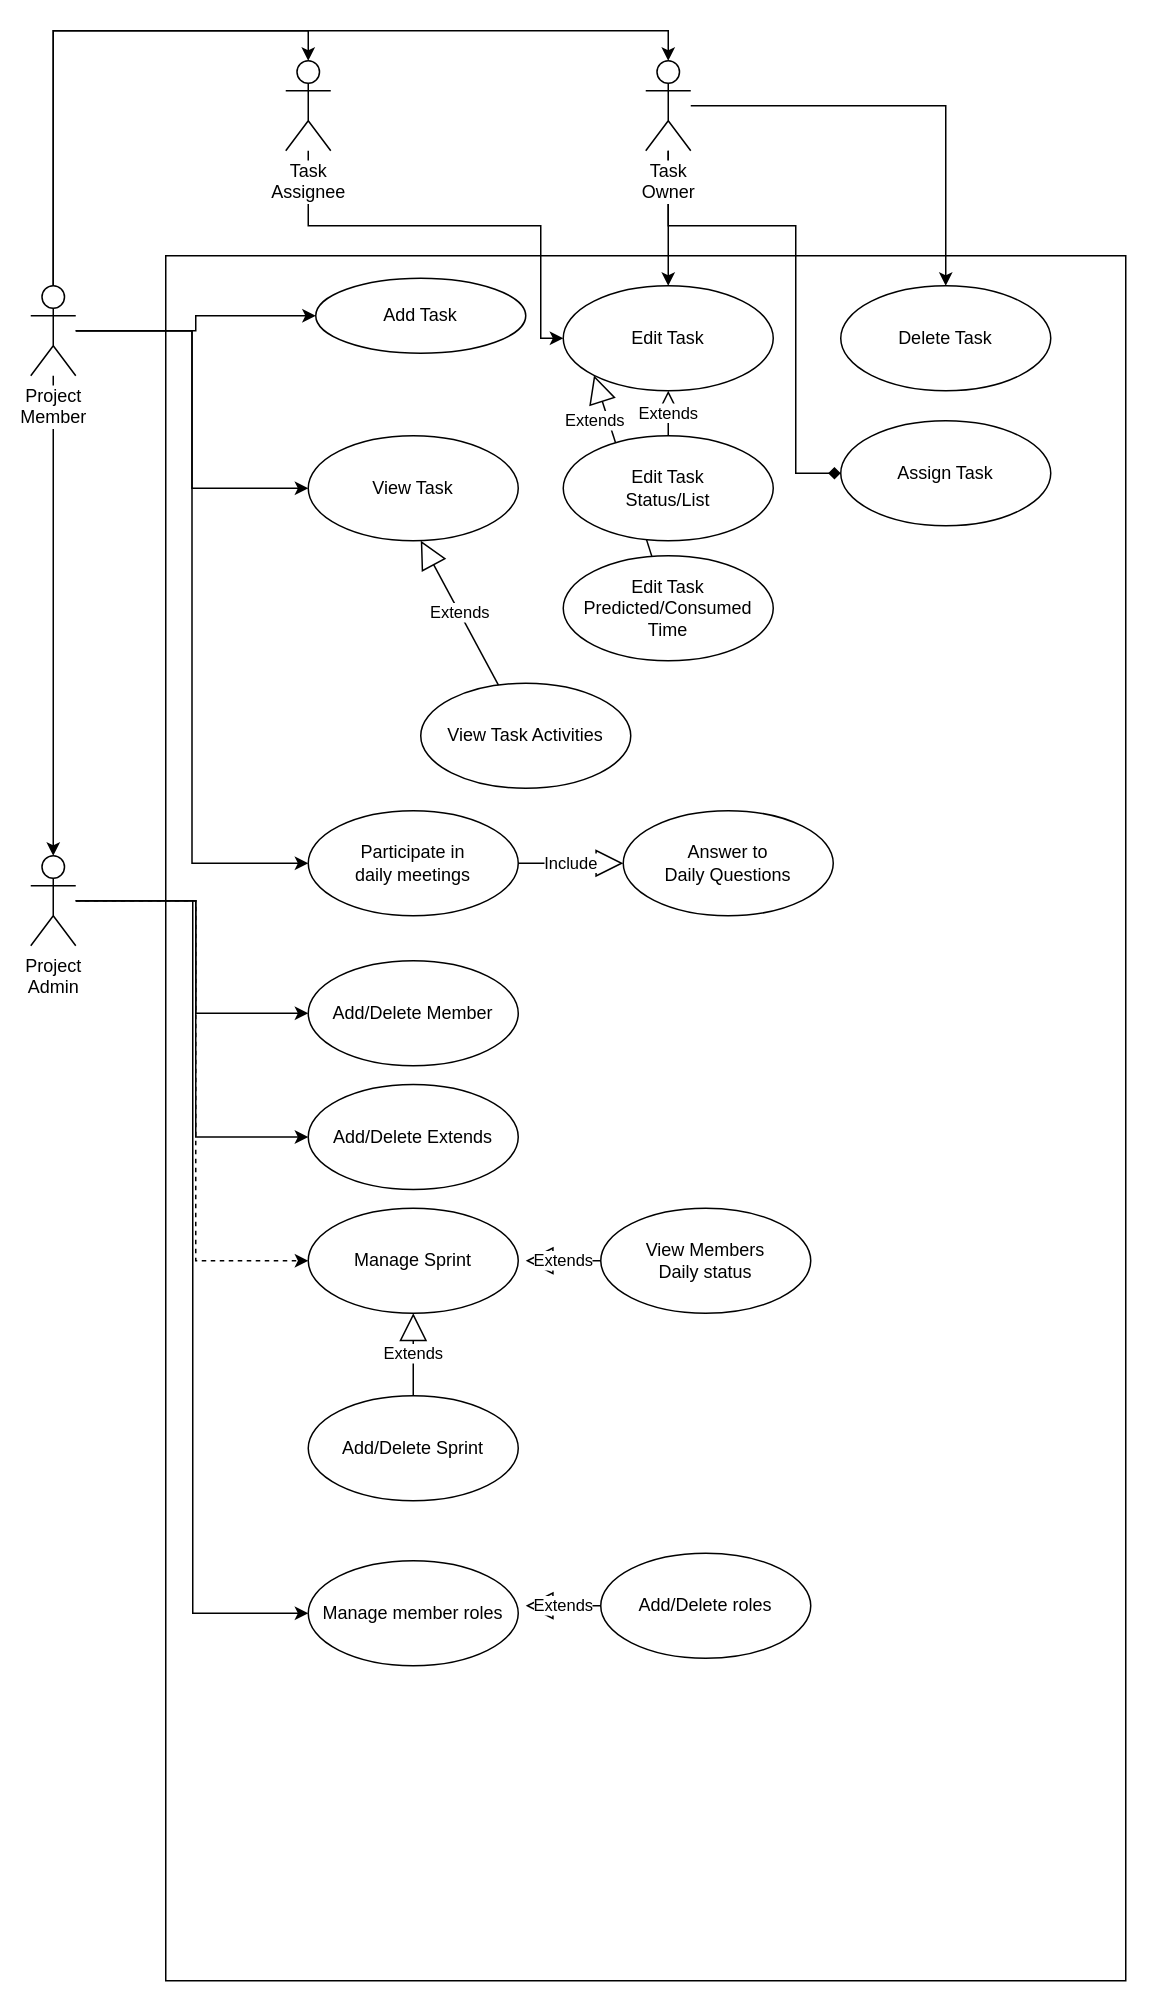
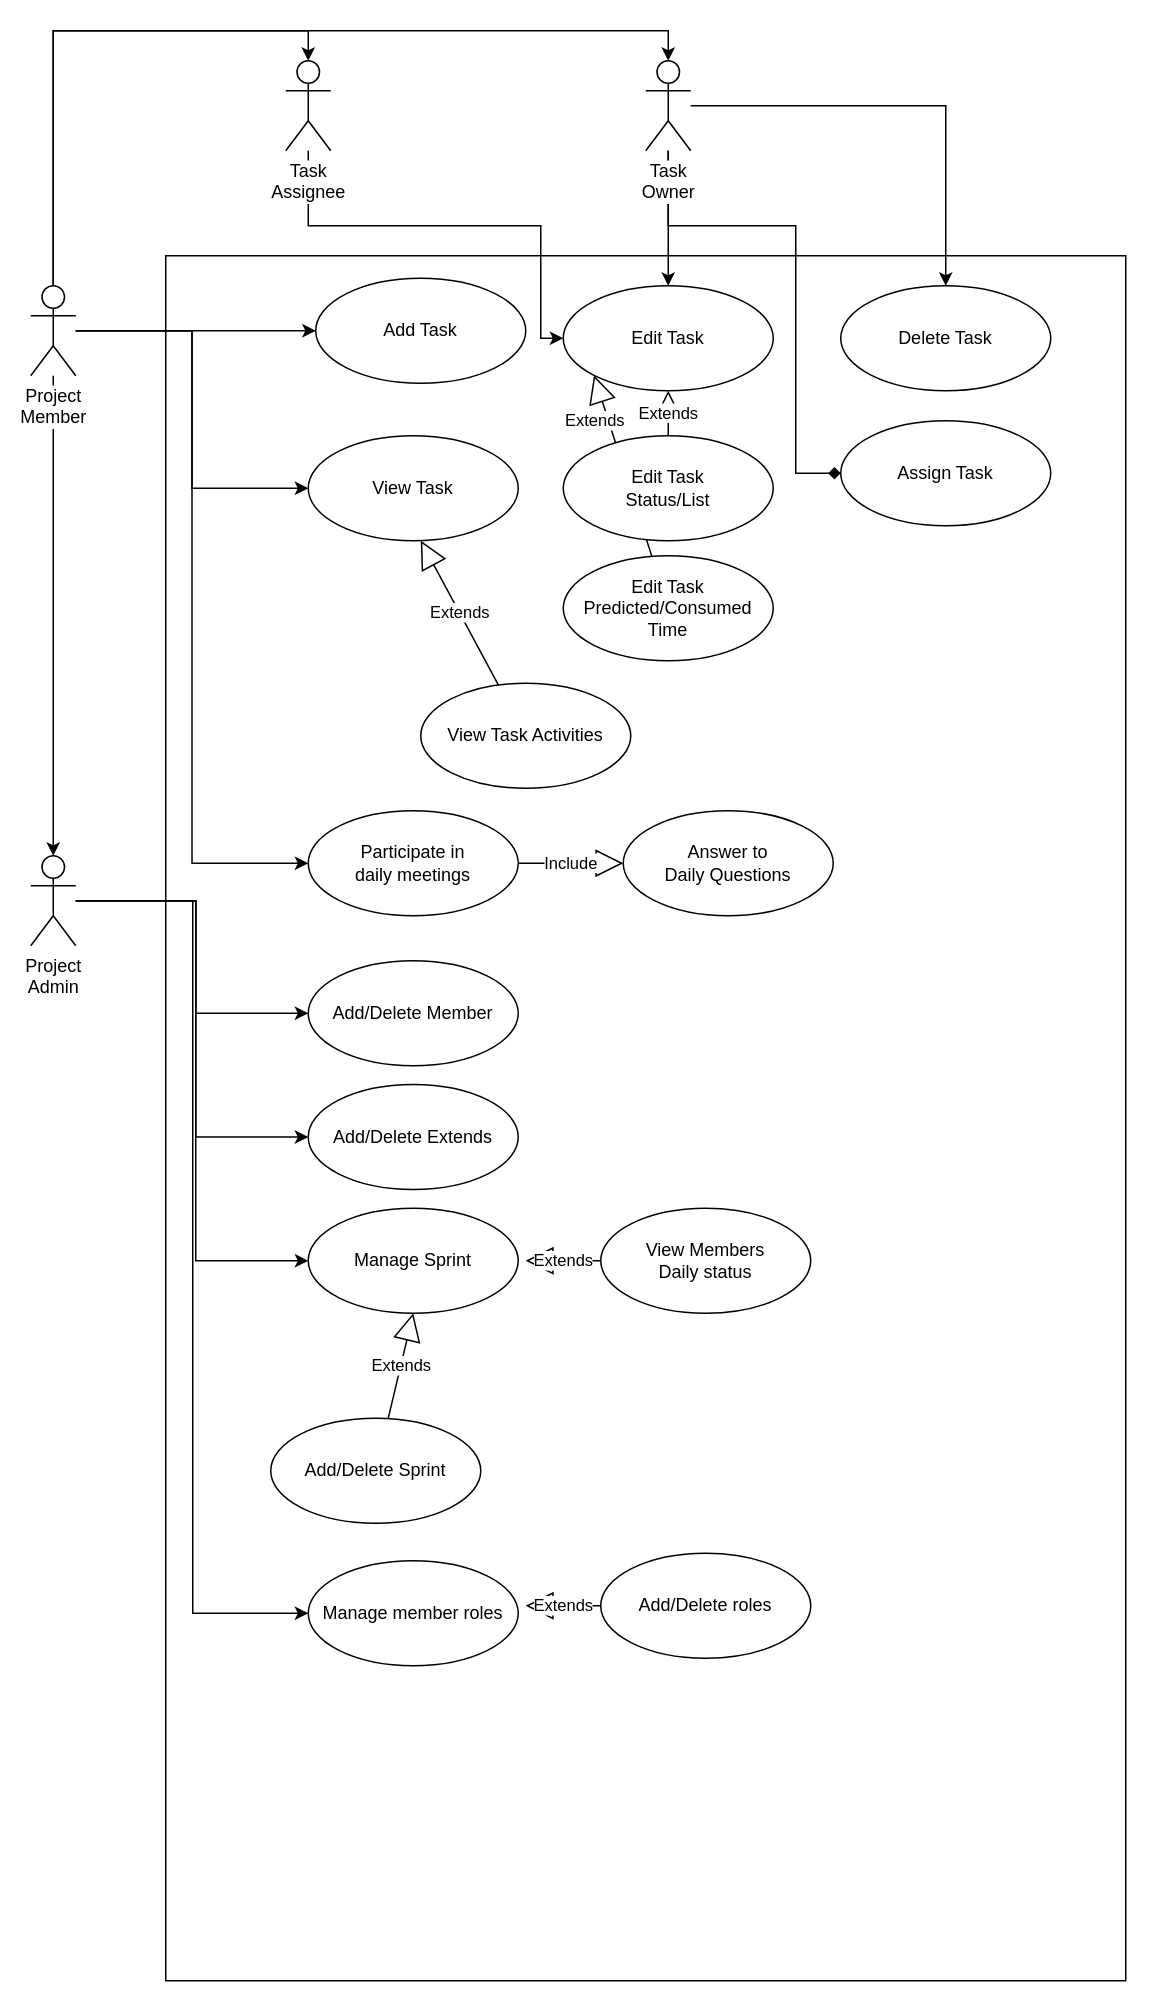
(421, 316) -> (421, 331)
(196, 1251) -> (196, 1251)
(413, 1448) -> (376, 1471)
